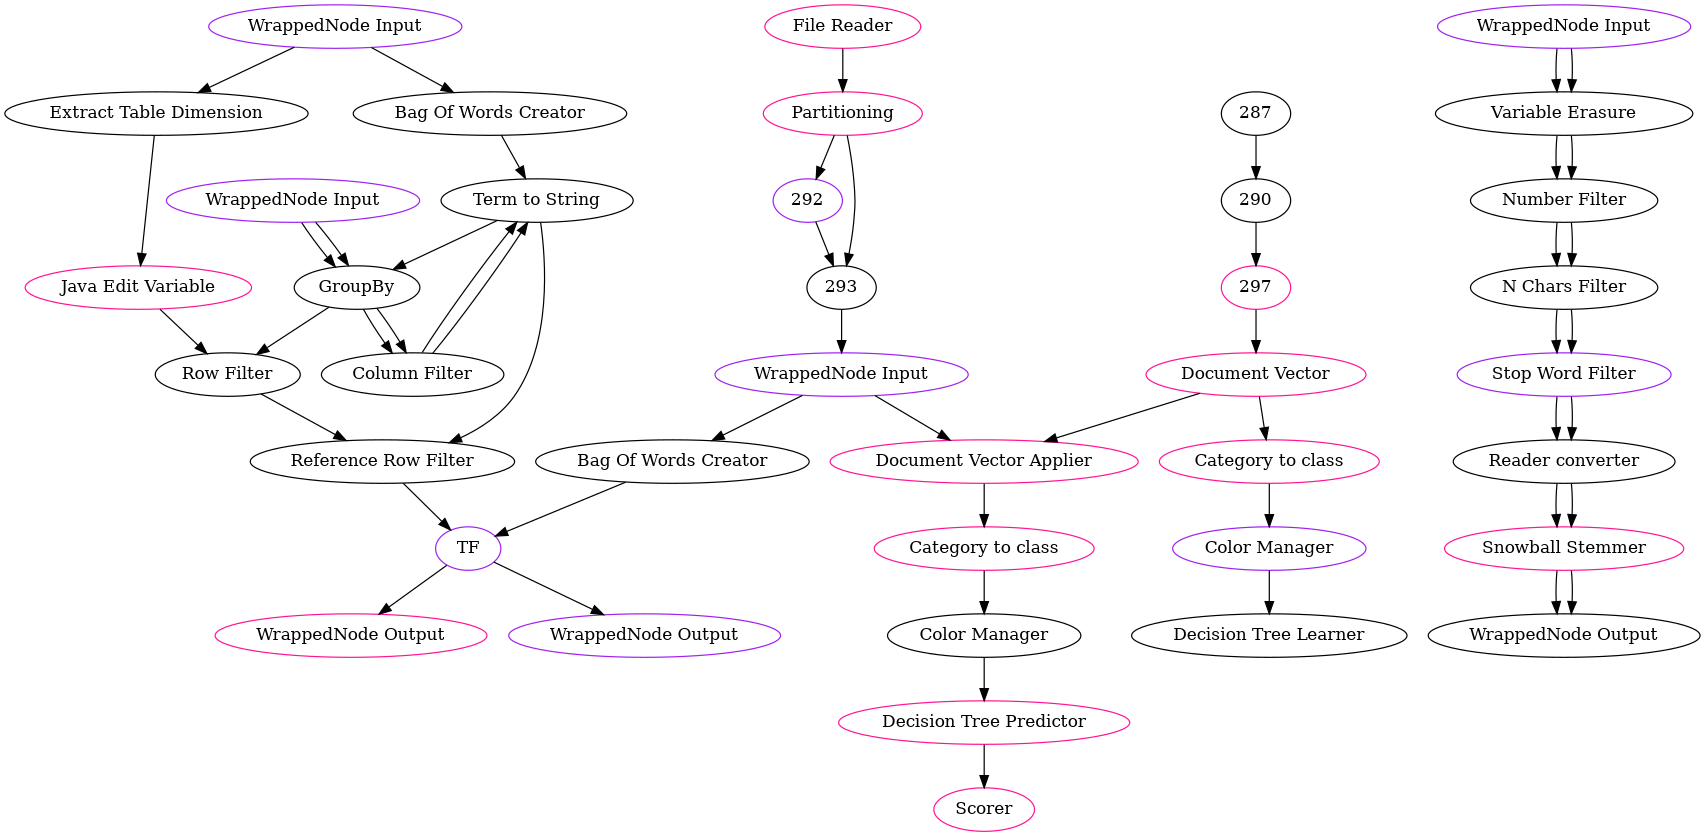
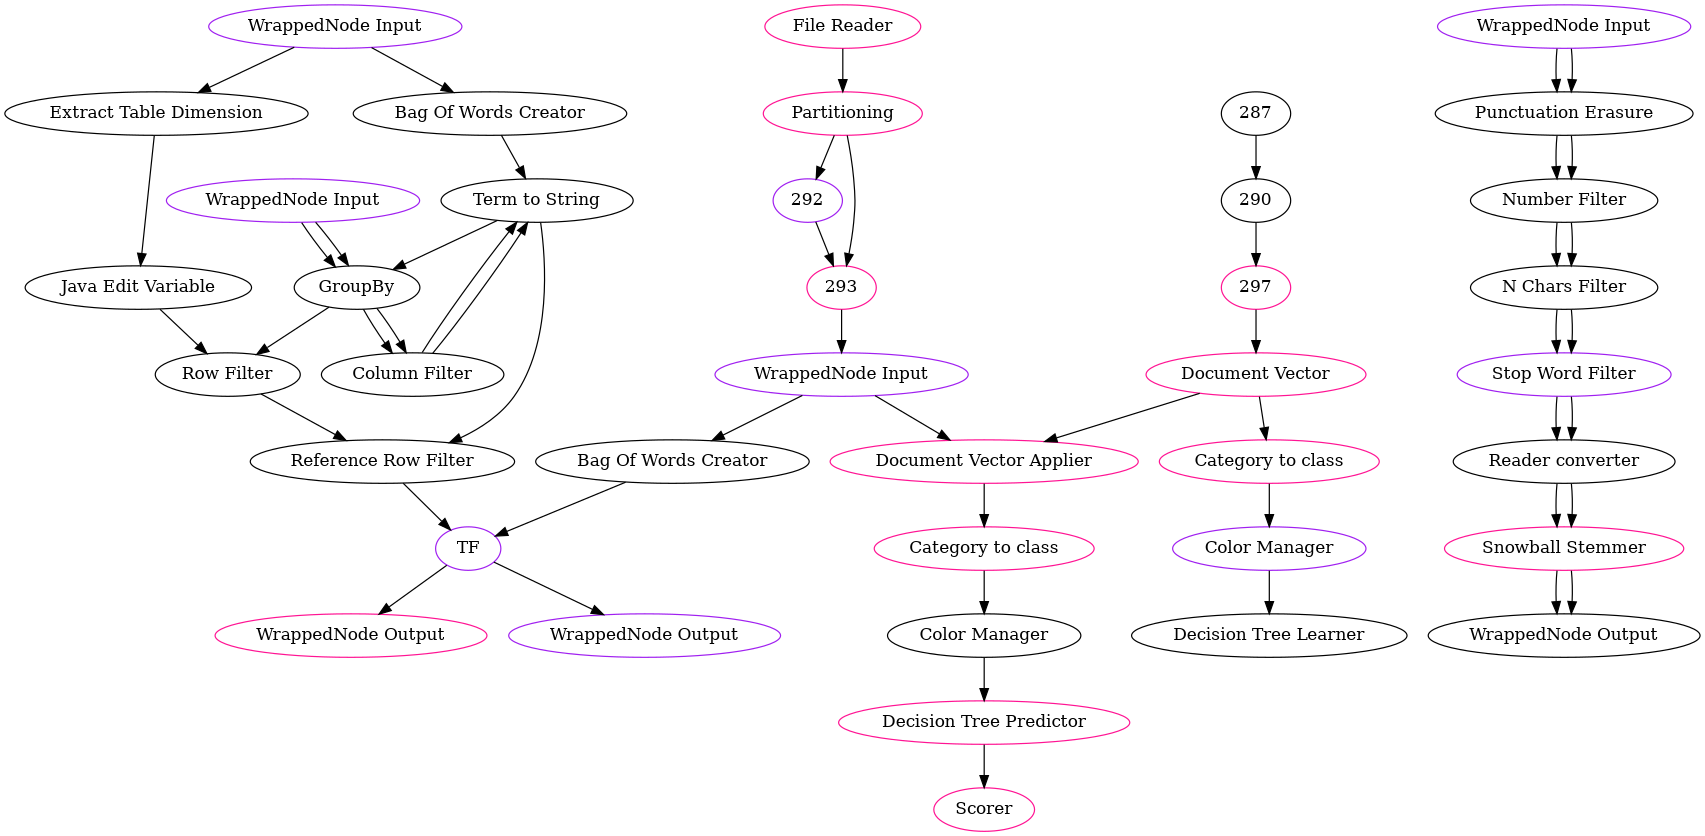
(1564, 114) -> (1564, 114)
(138, 288) -> (138, 288)
(842, 288) -> (842, 288)
